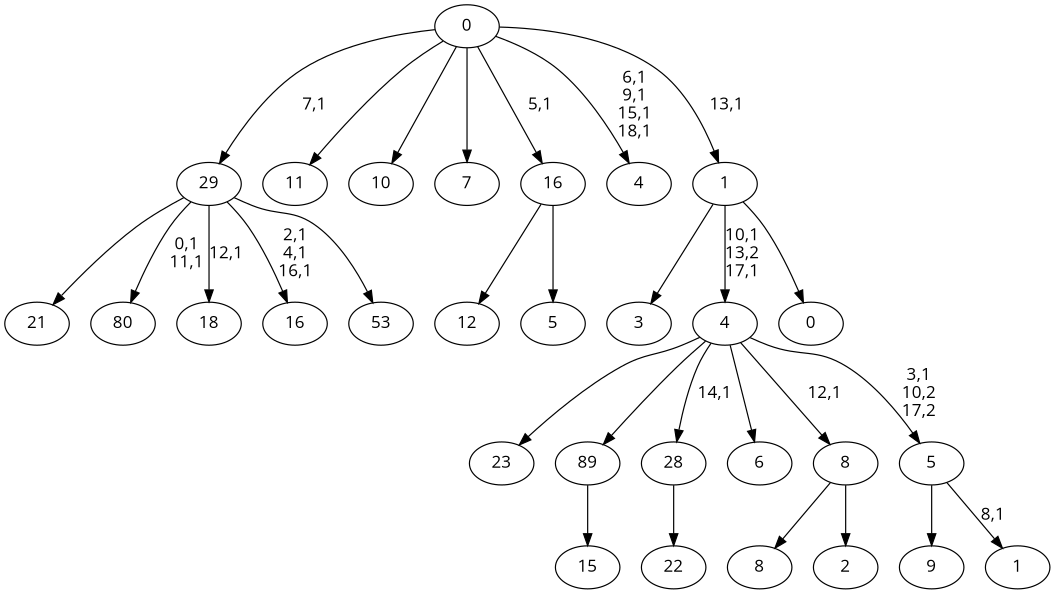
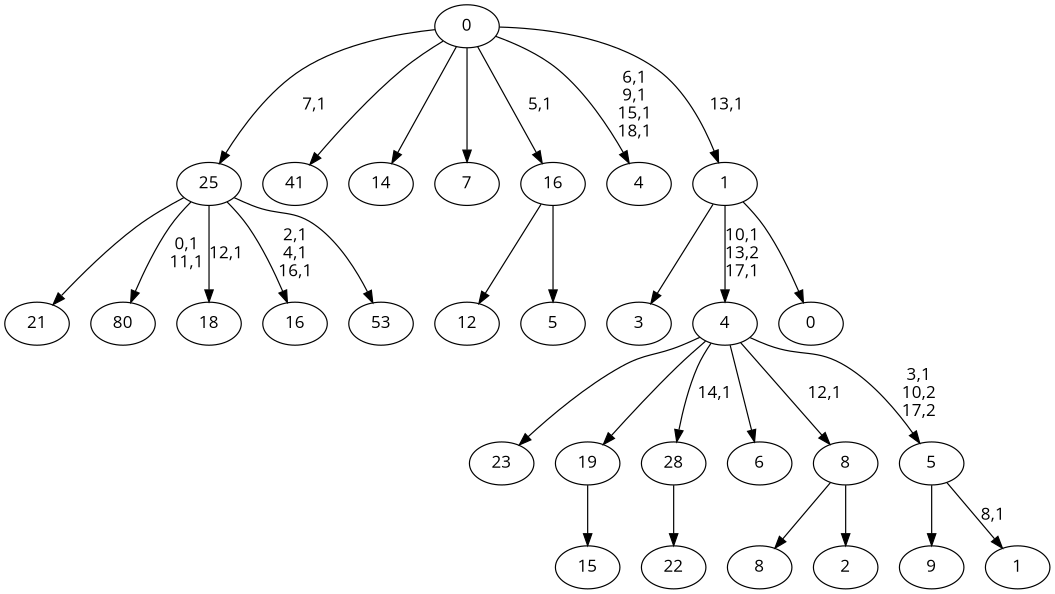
(209, 184) -> (209, 184)
(295, 184) -> (295, 184)
(381, 184) -> (381, 184)
(588, 463) -> (588, 463)
